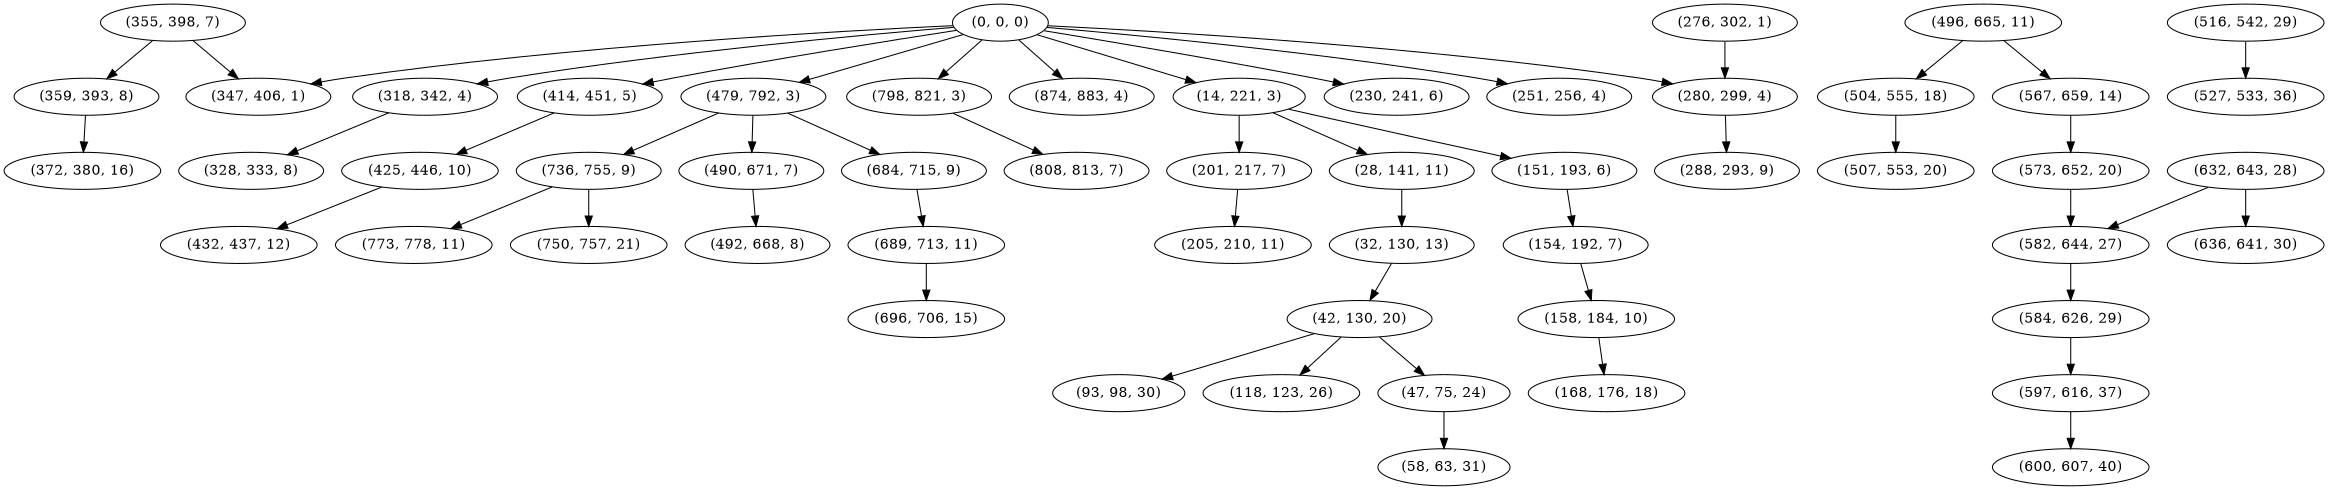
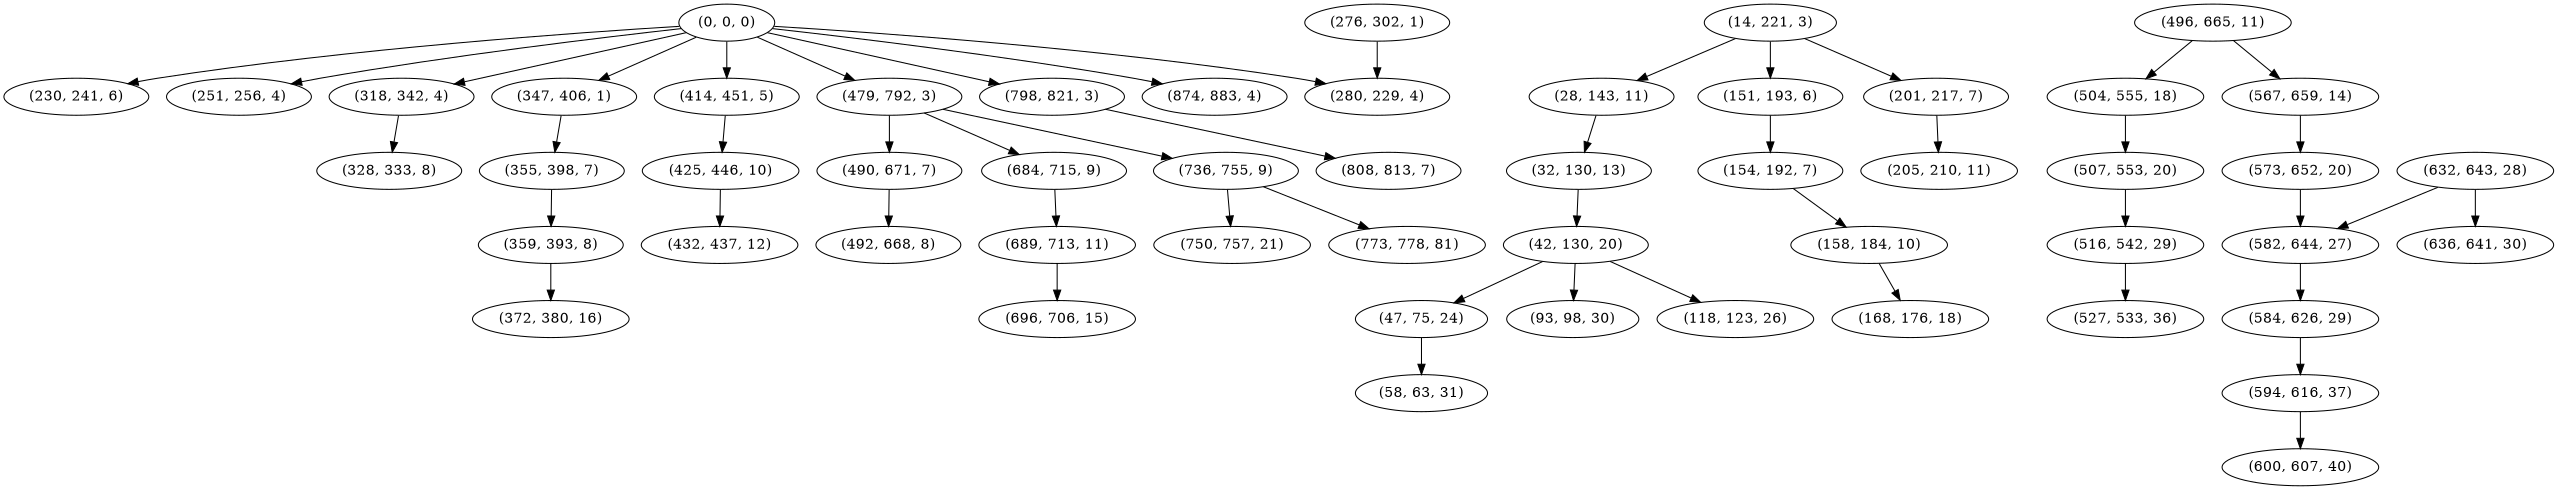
(212, 56) -> (559, 129)
(1112, 57) -> none
(1725, 97) -> (1377, 97)
(1402, 171) -> (1602, 97)
(1727, 171) -> none
none -> (2125, 203)
(414, 245) -> (1407, 245)
(2071, 393) -> (2300, 393)
